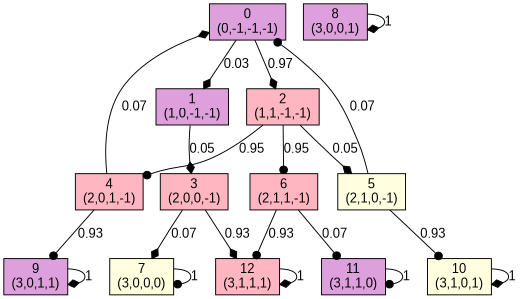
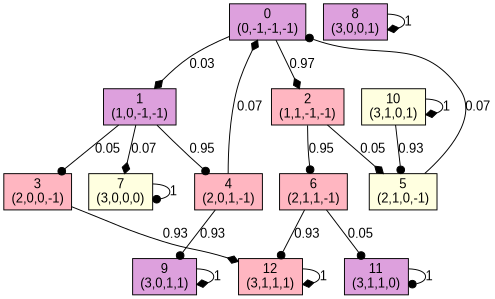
(189, 144) -> (92, 147)
(211, 158) -> (179, 147)
(170, 229) -> (132, 144)
(413, 231) -> (398, 145)
(335, 234) -> (361, 234)
